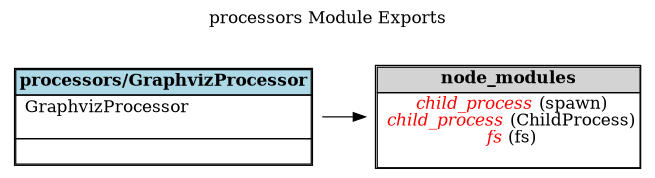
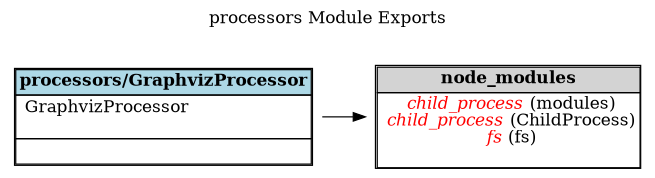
(570, 104) -> (570, 104)
